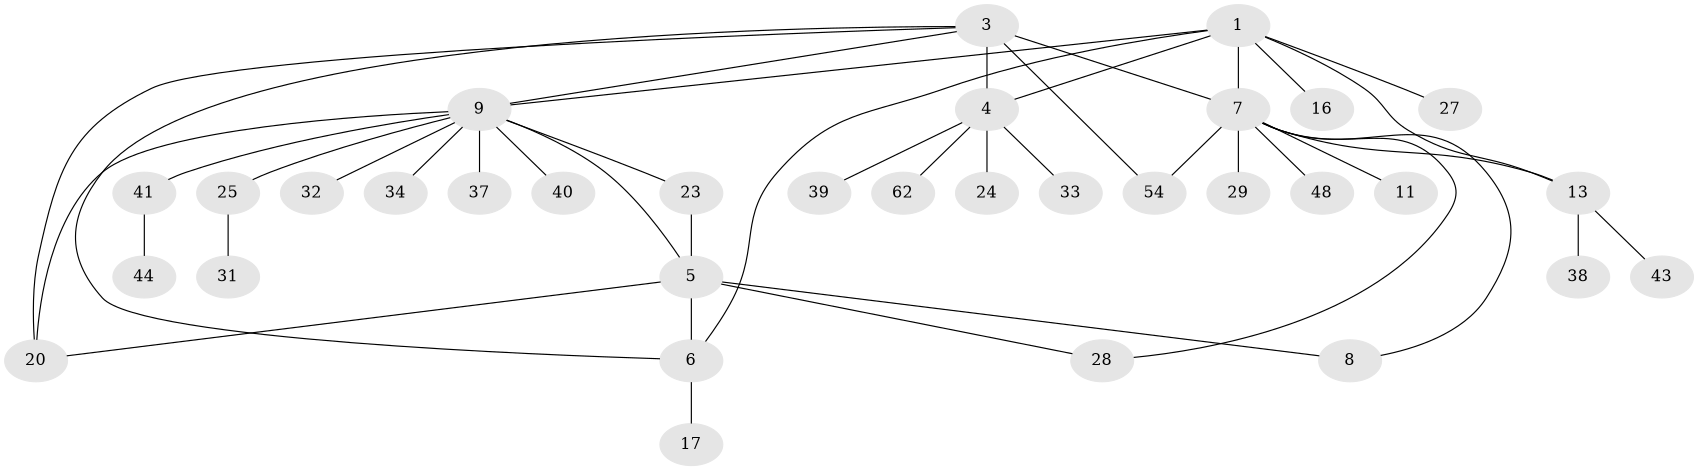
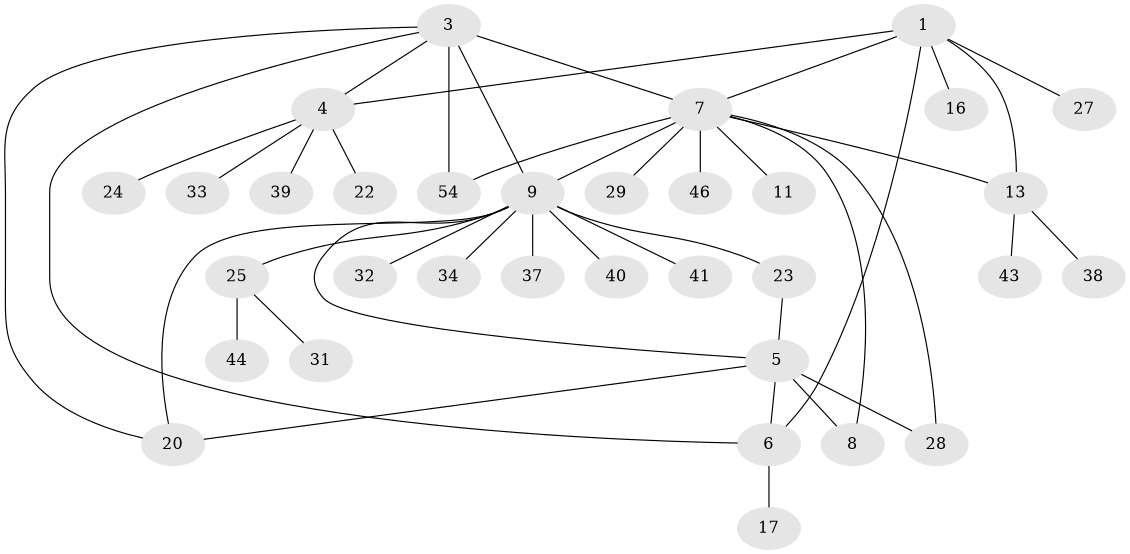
(859, 68) -> (617, 151)
(903, 193) -> (365, 193)
(1322, 193) -> (700, 193)
(144, 235) -> (237, 319)
